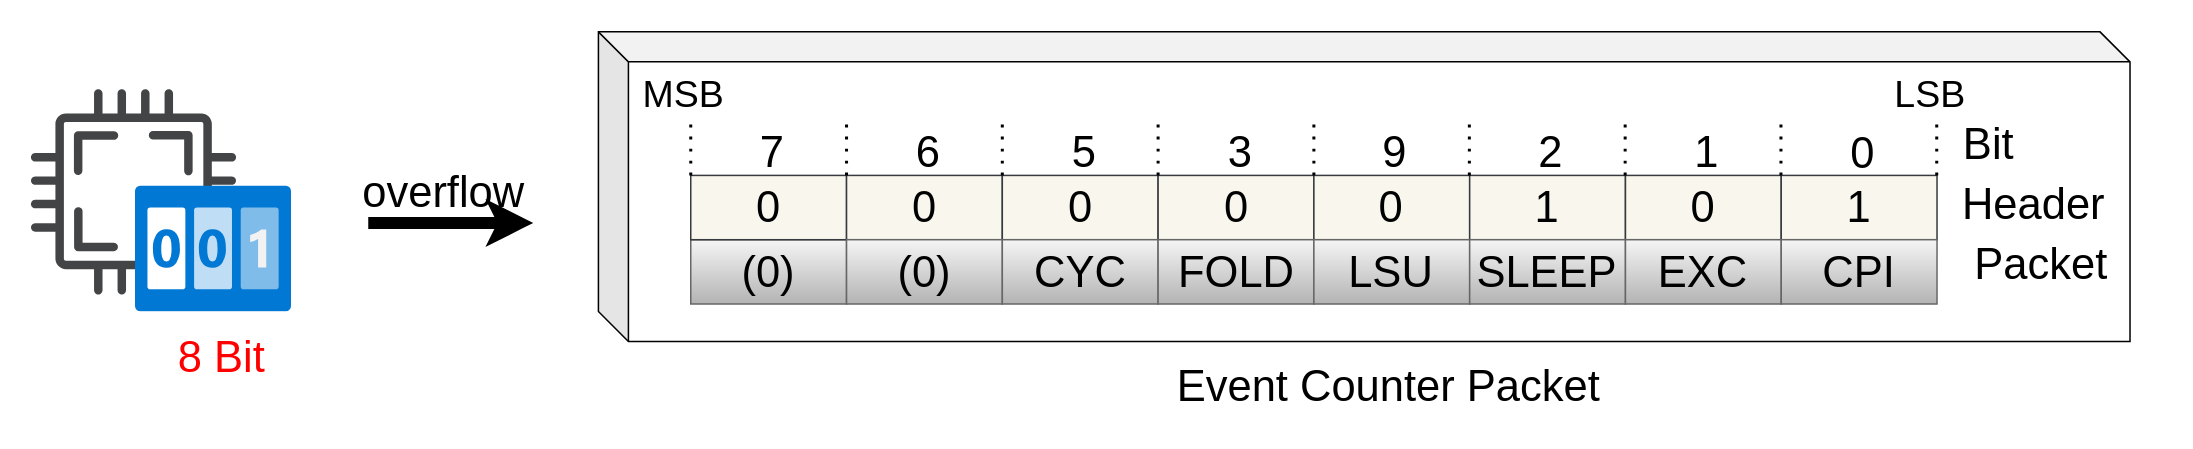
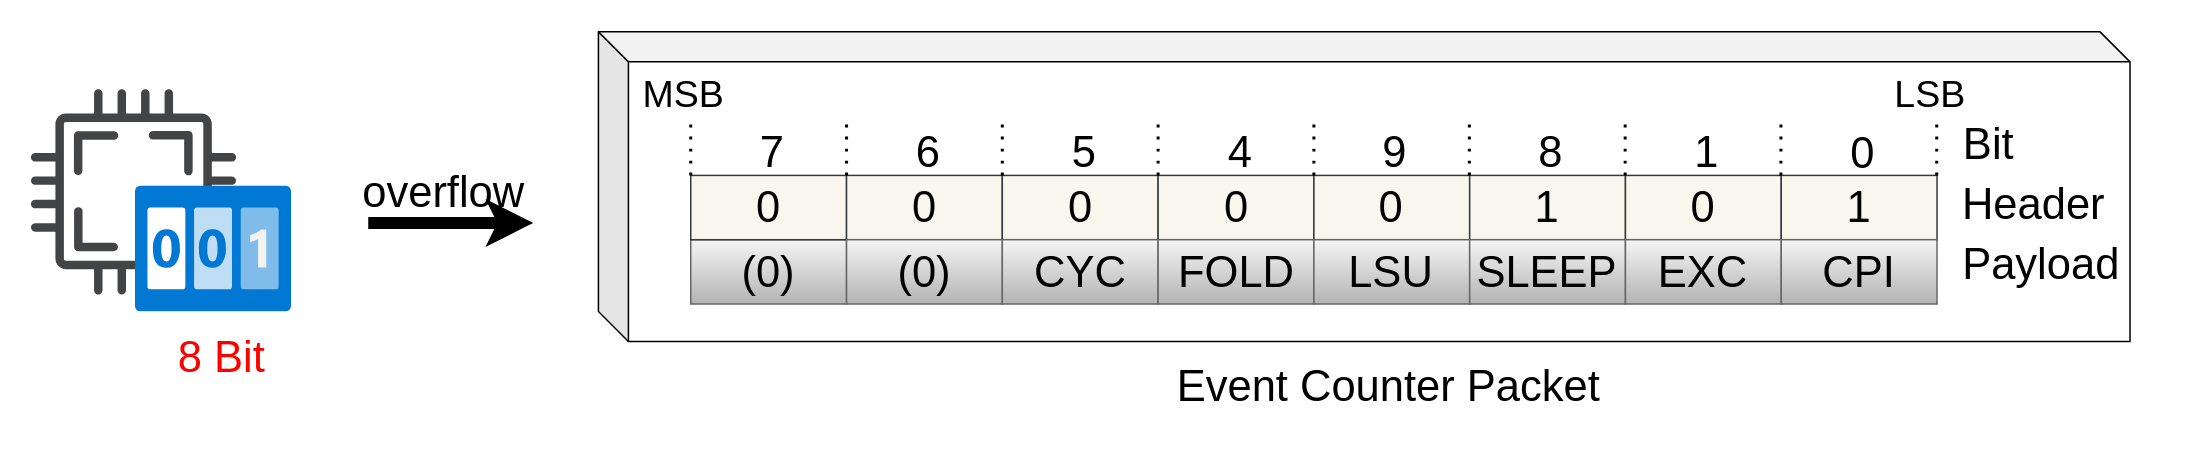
(1241, 152) -> (1241, 152)
(1551, 152) -> (1551, 152)
(2042, 265) -> (2042, 265)
